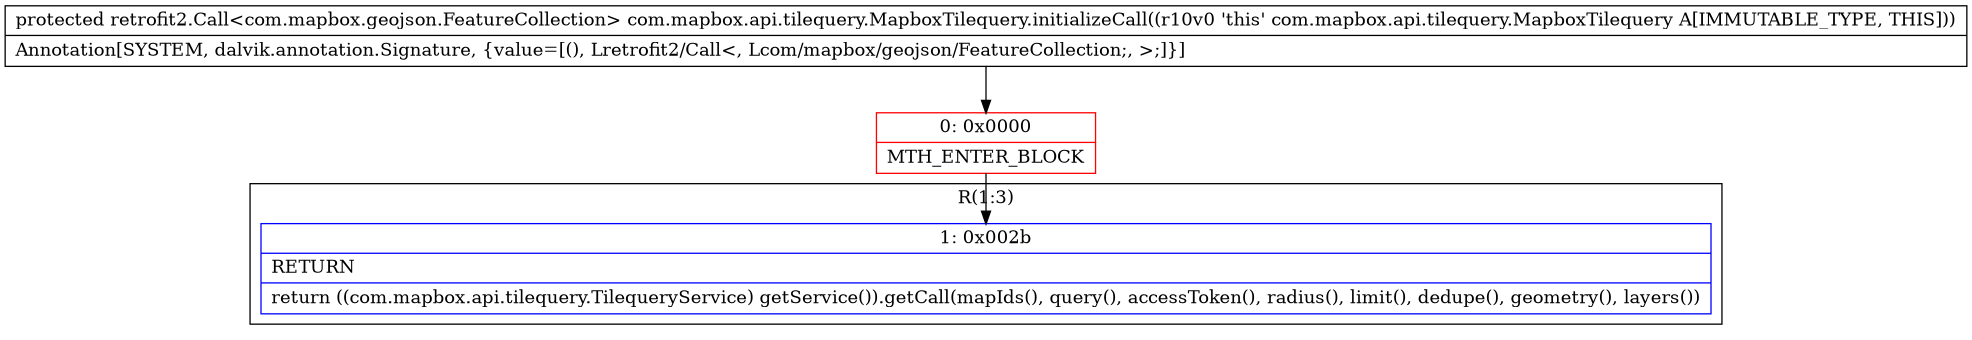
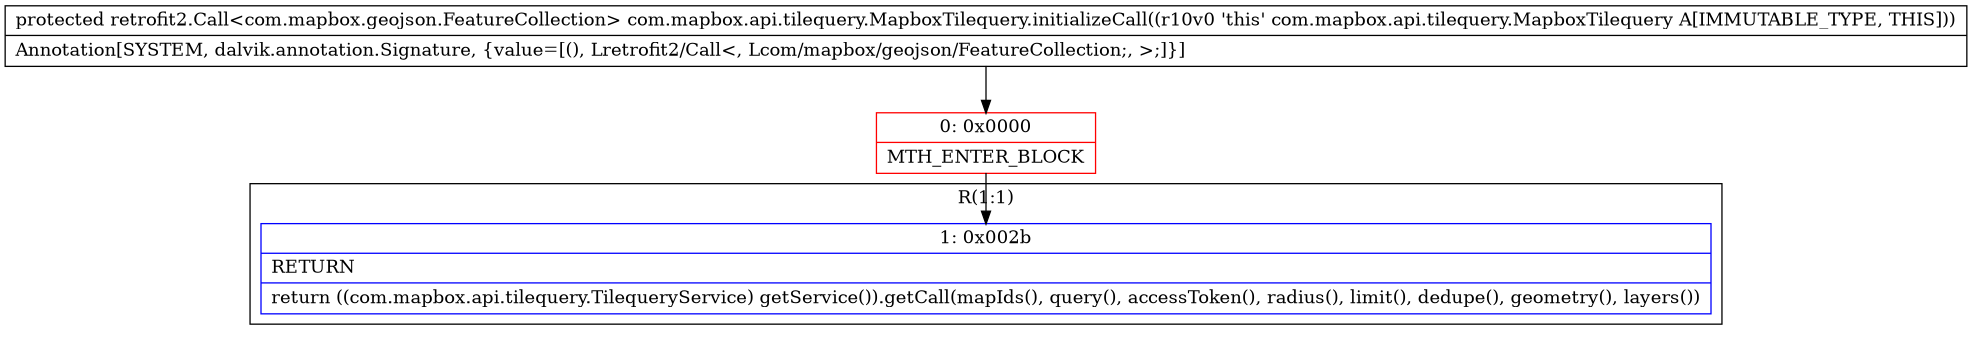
(986, 198) -> (986, 198)
